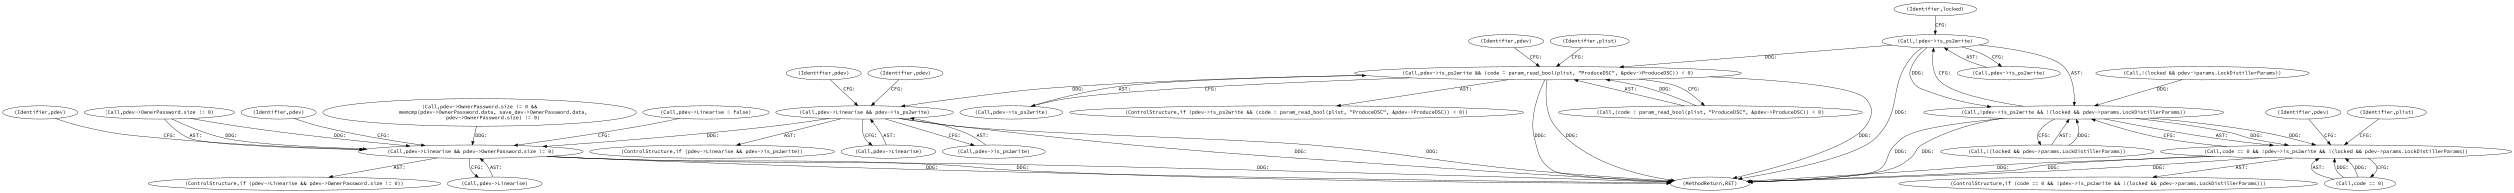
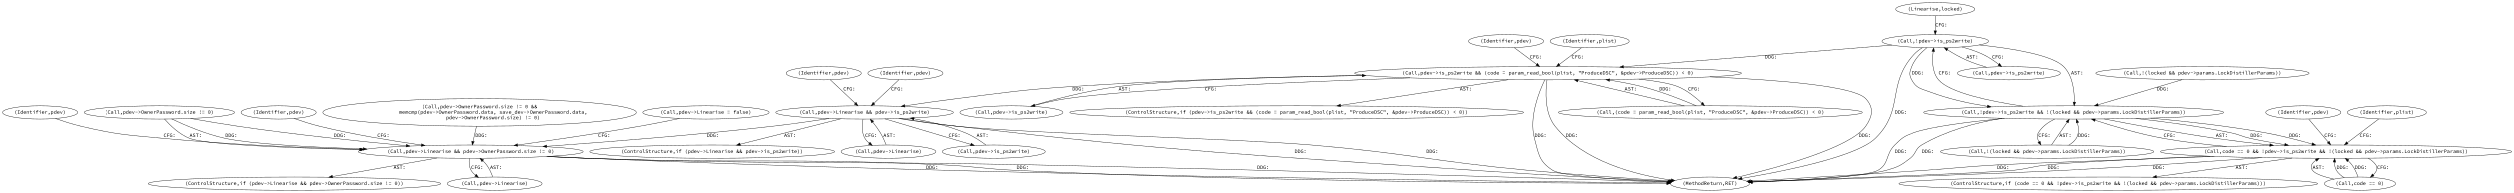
(1935, 9) -> (1935, 9)
